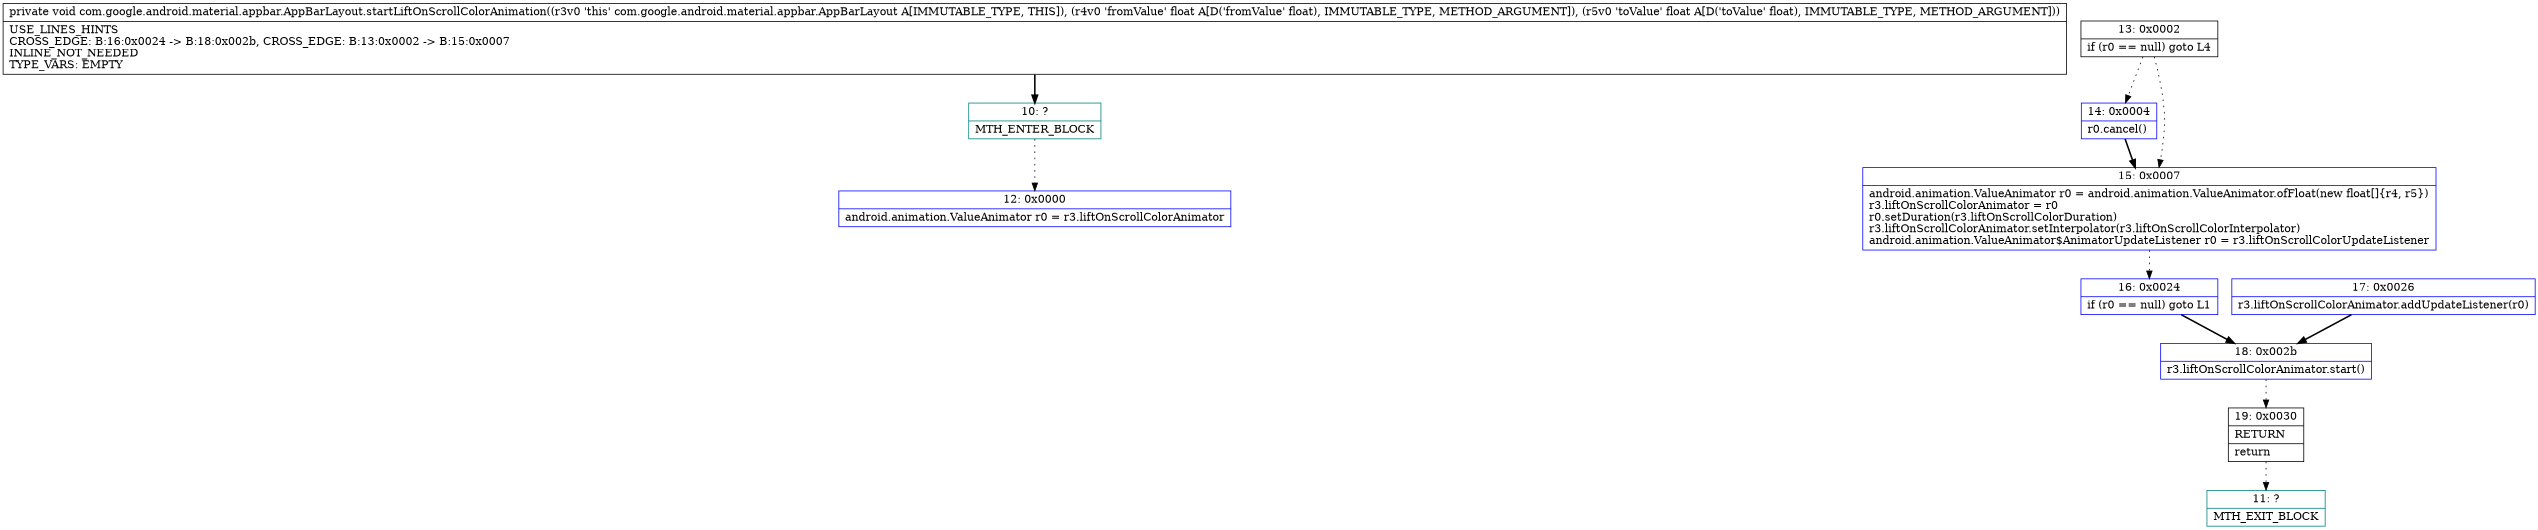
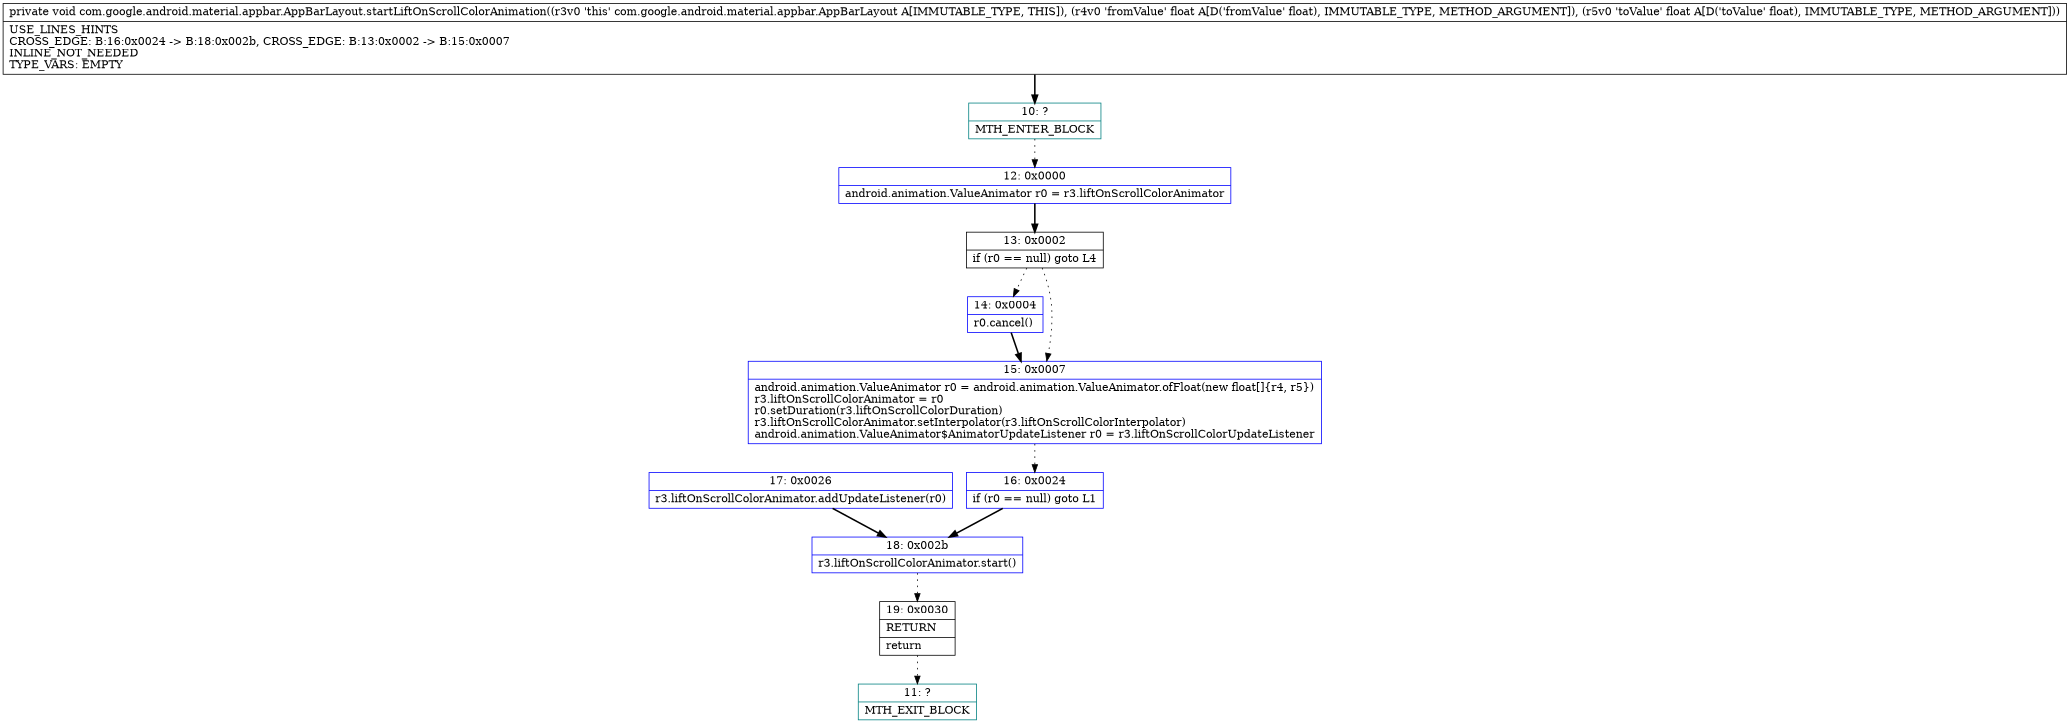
none -> (1035, 214)
